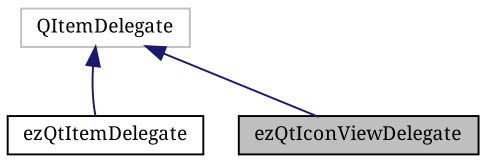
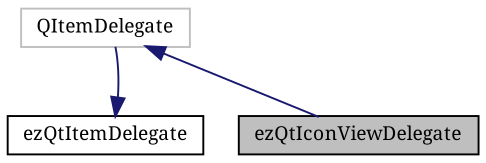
(93, 91) -> (118, 72)
